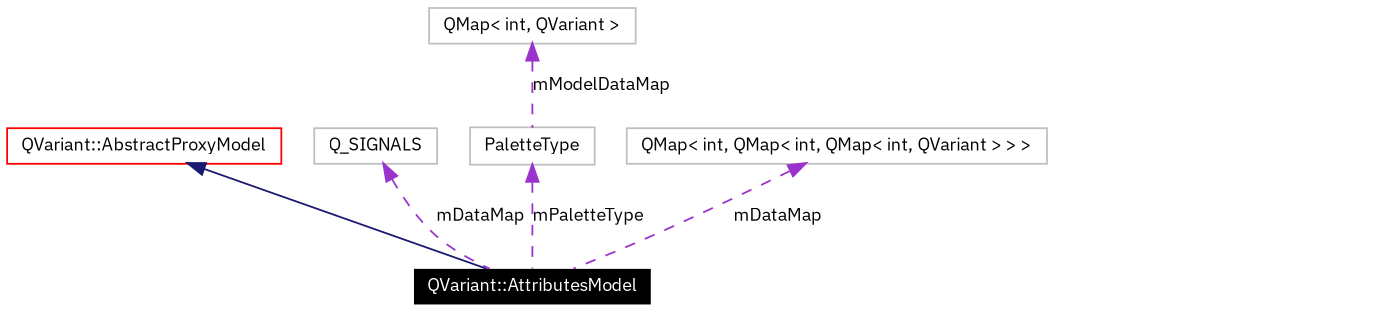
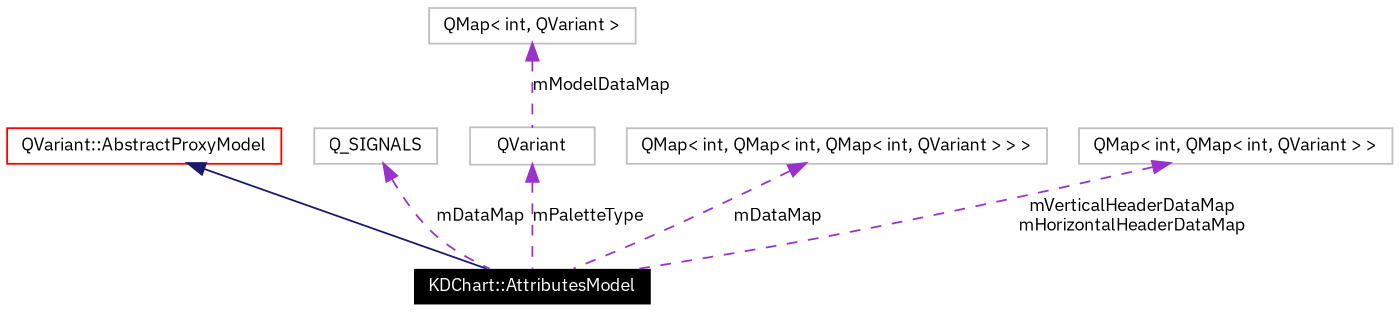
(532, 146) -> (532, 146)
none -> (1236, 146)
(532, 287) -> (532, 287)
